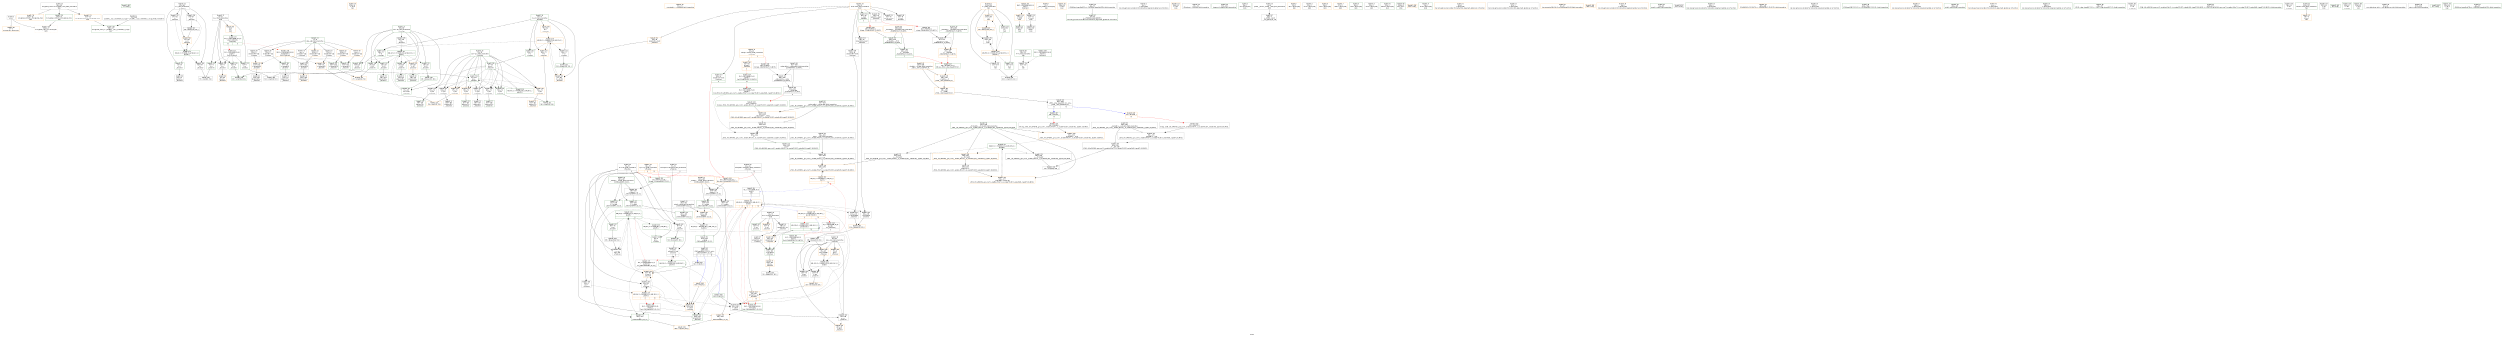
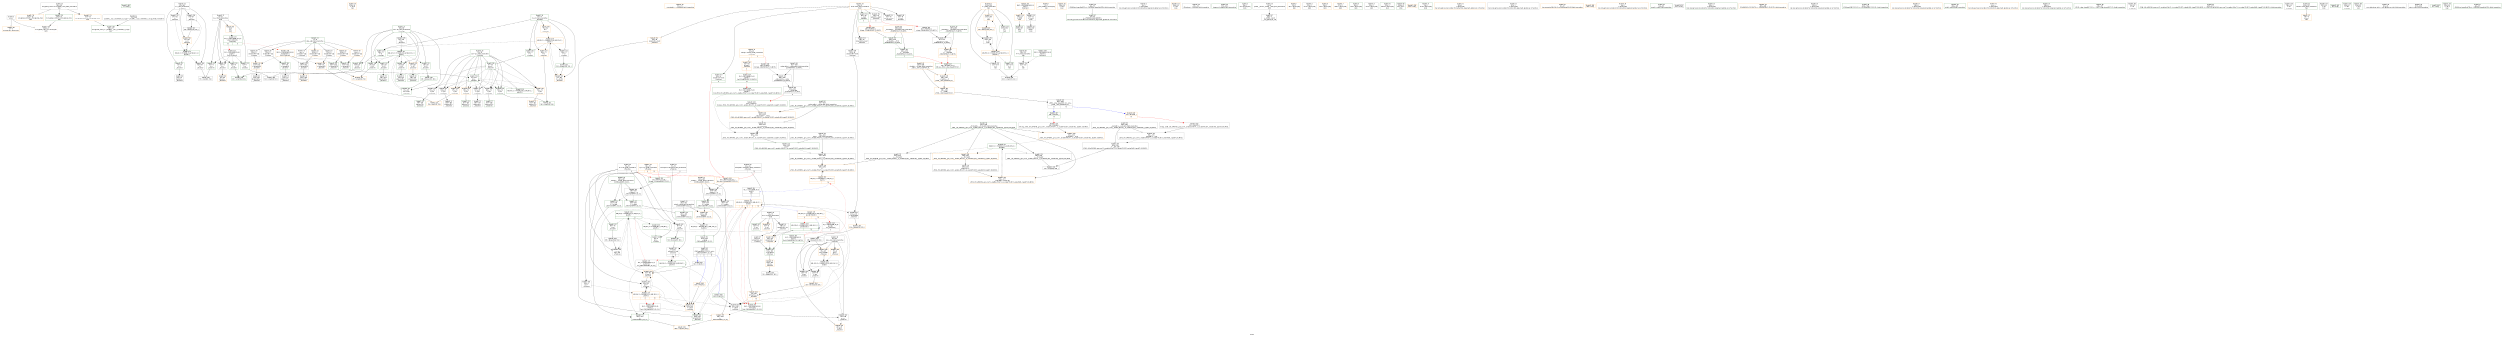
(866, 215) -> none
